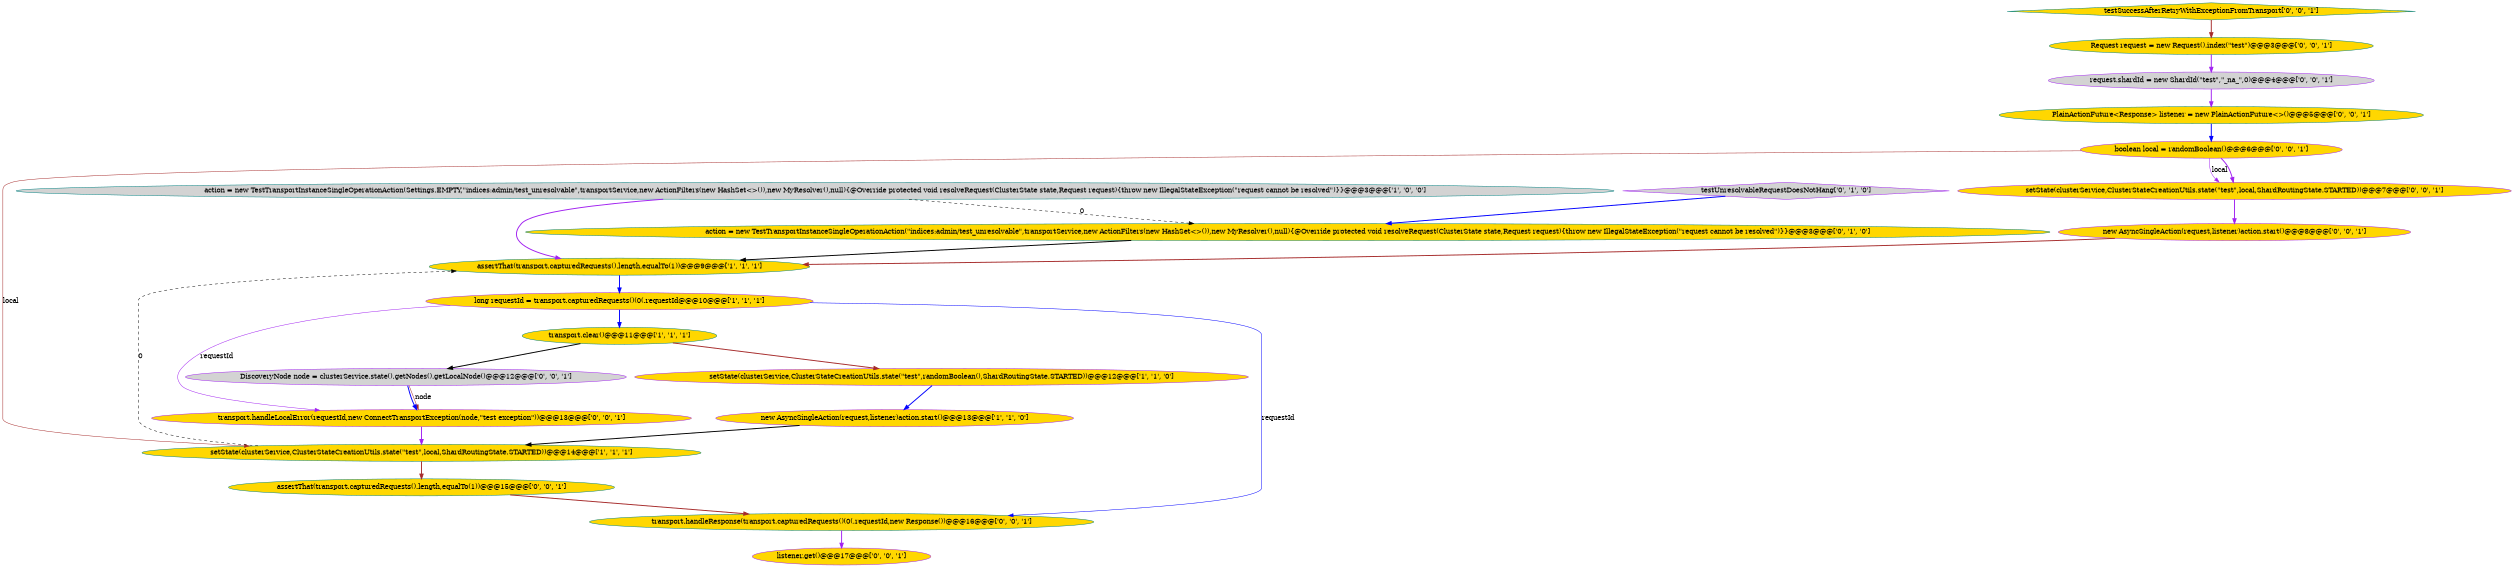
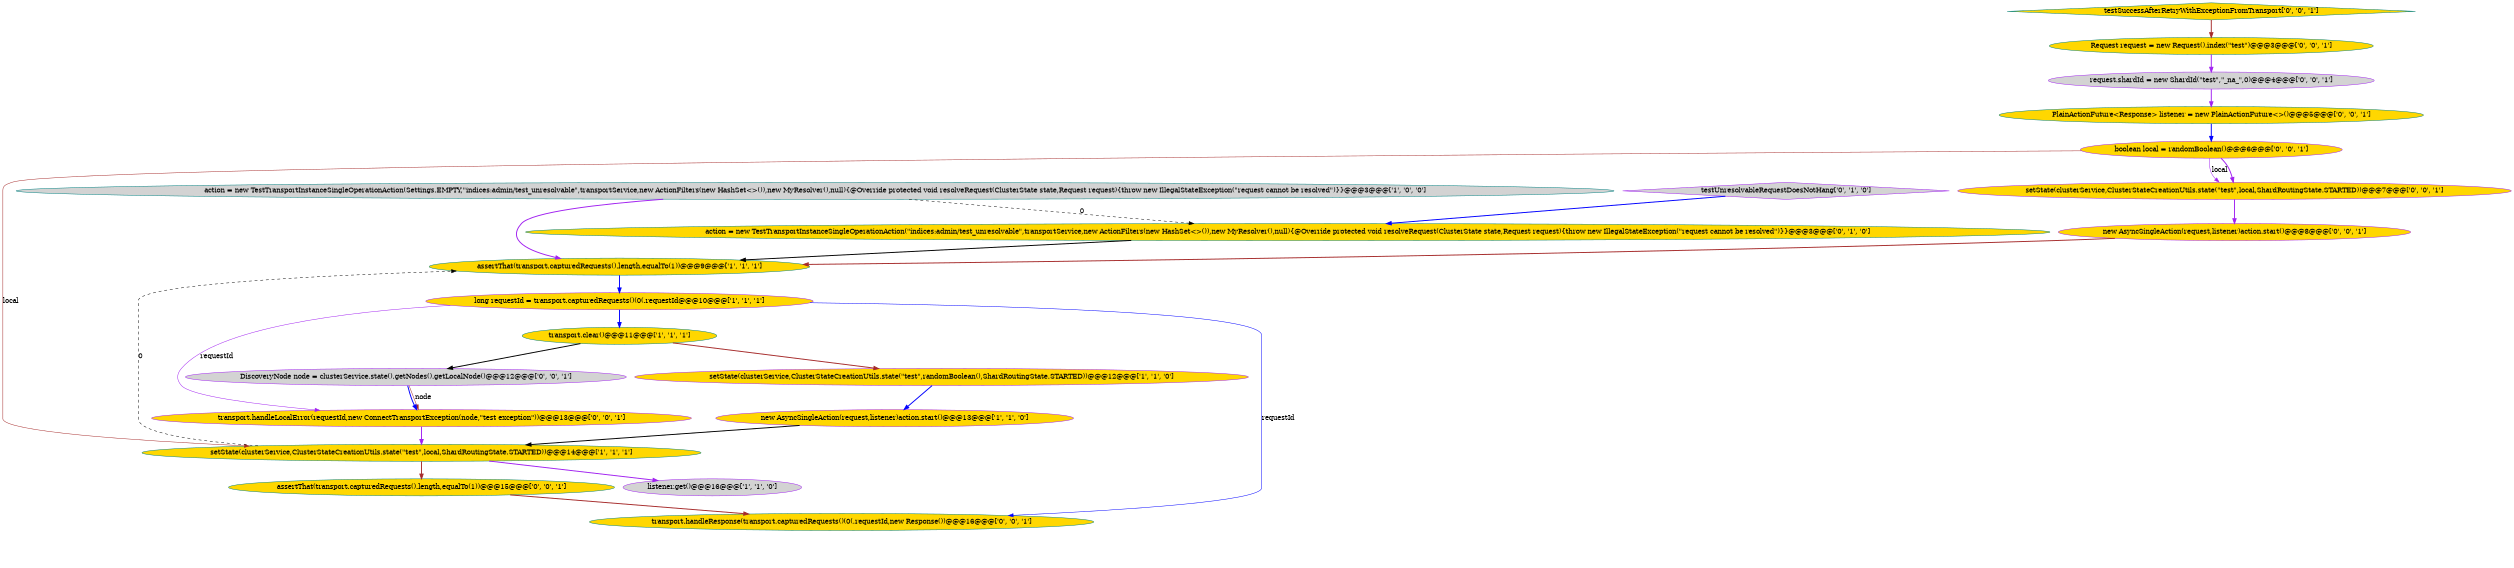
none -> (712, 487)
(842, 556) -> none
